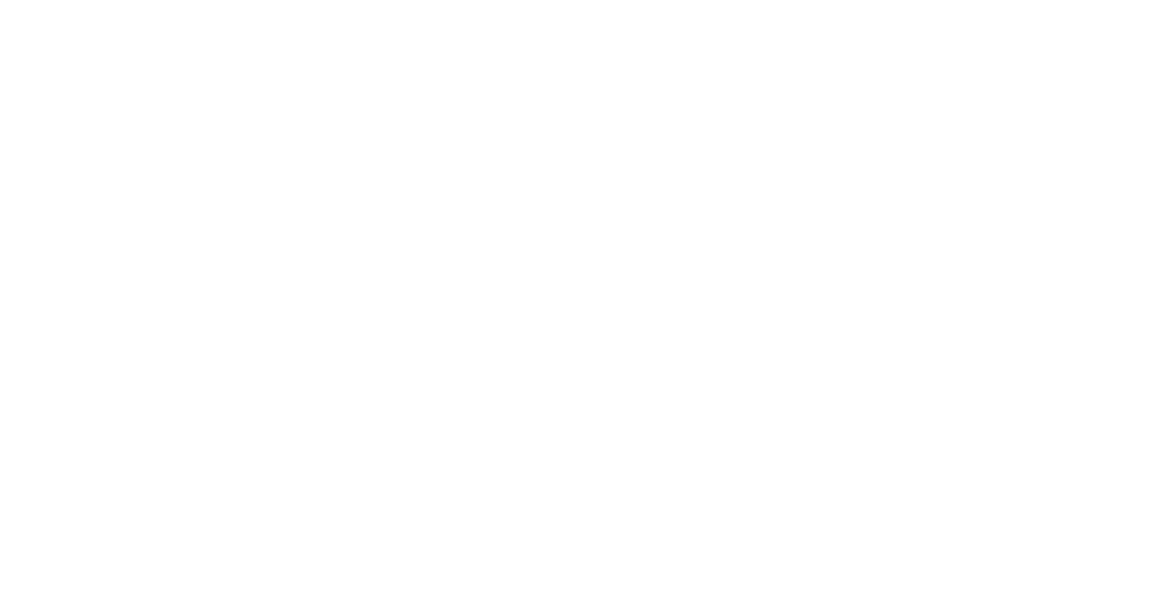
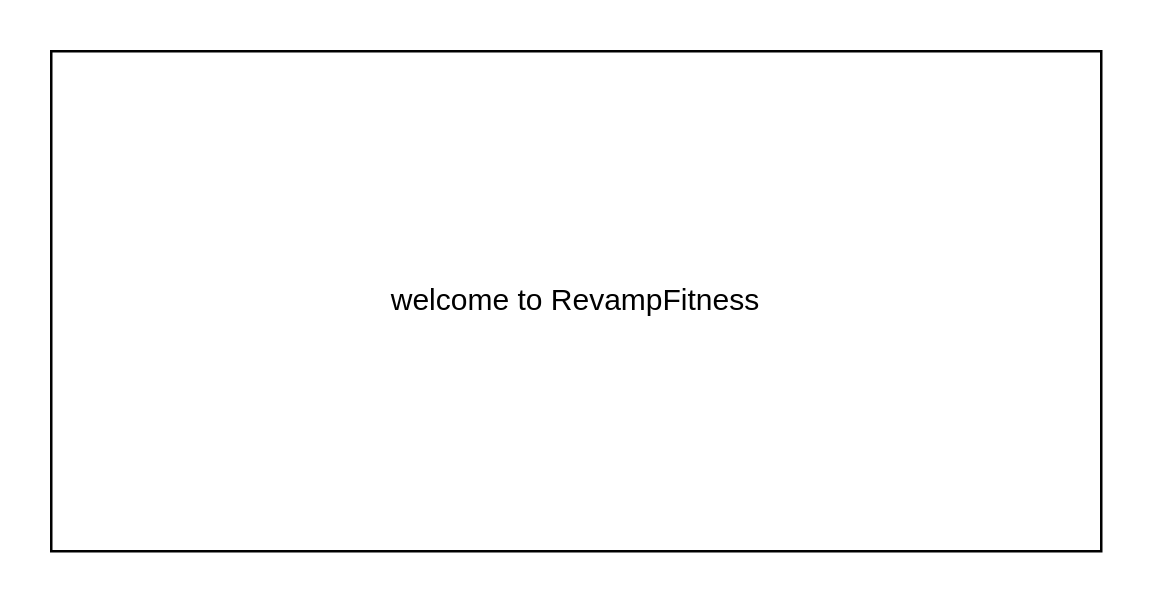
none -> (576, 301)
